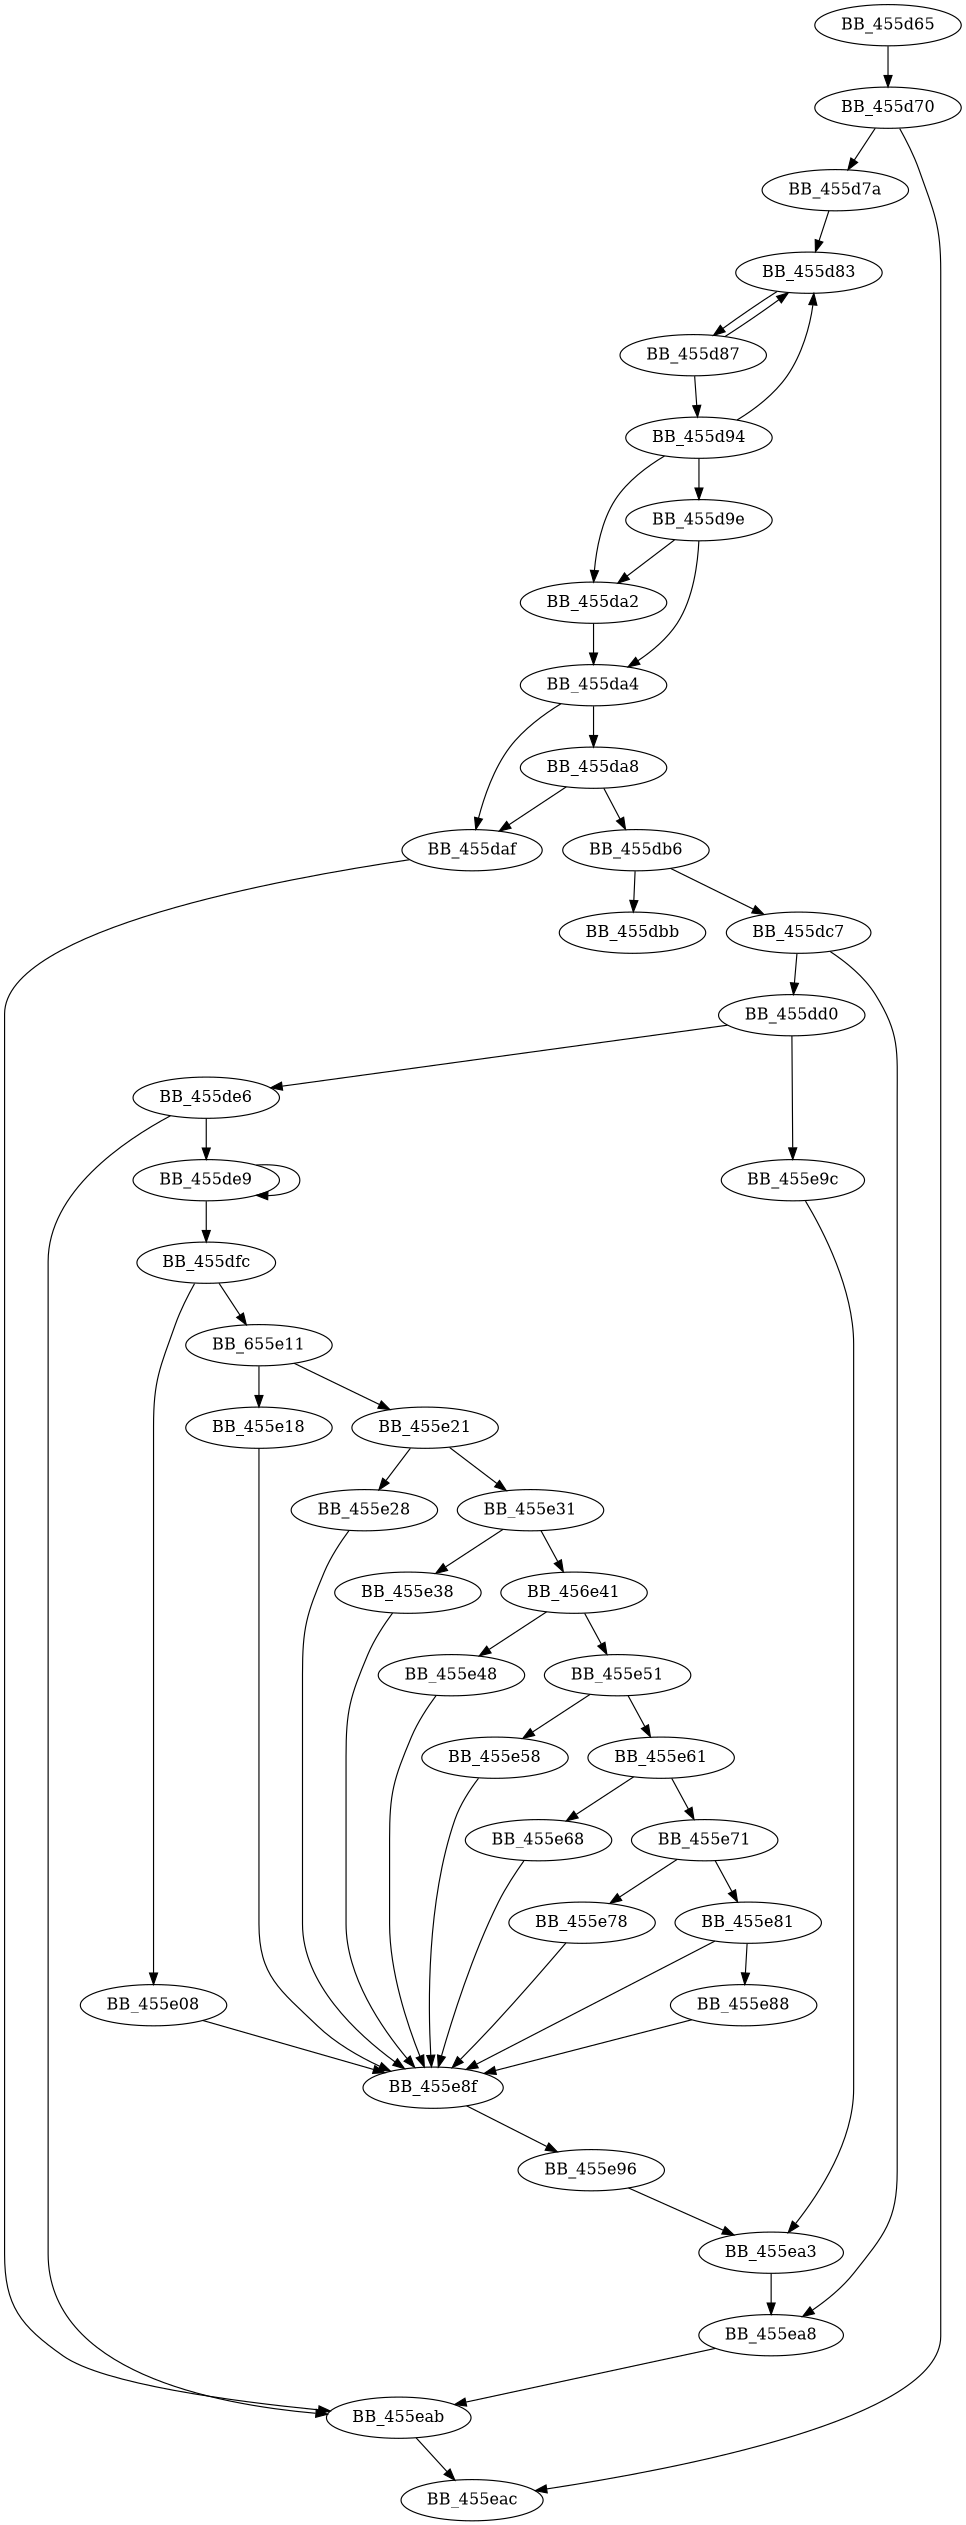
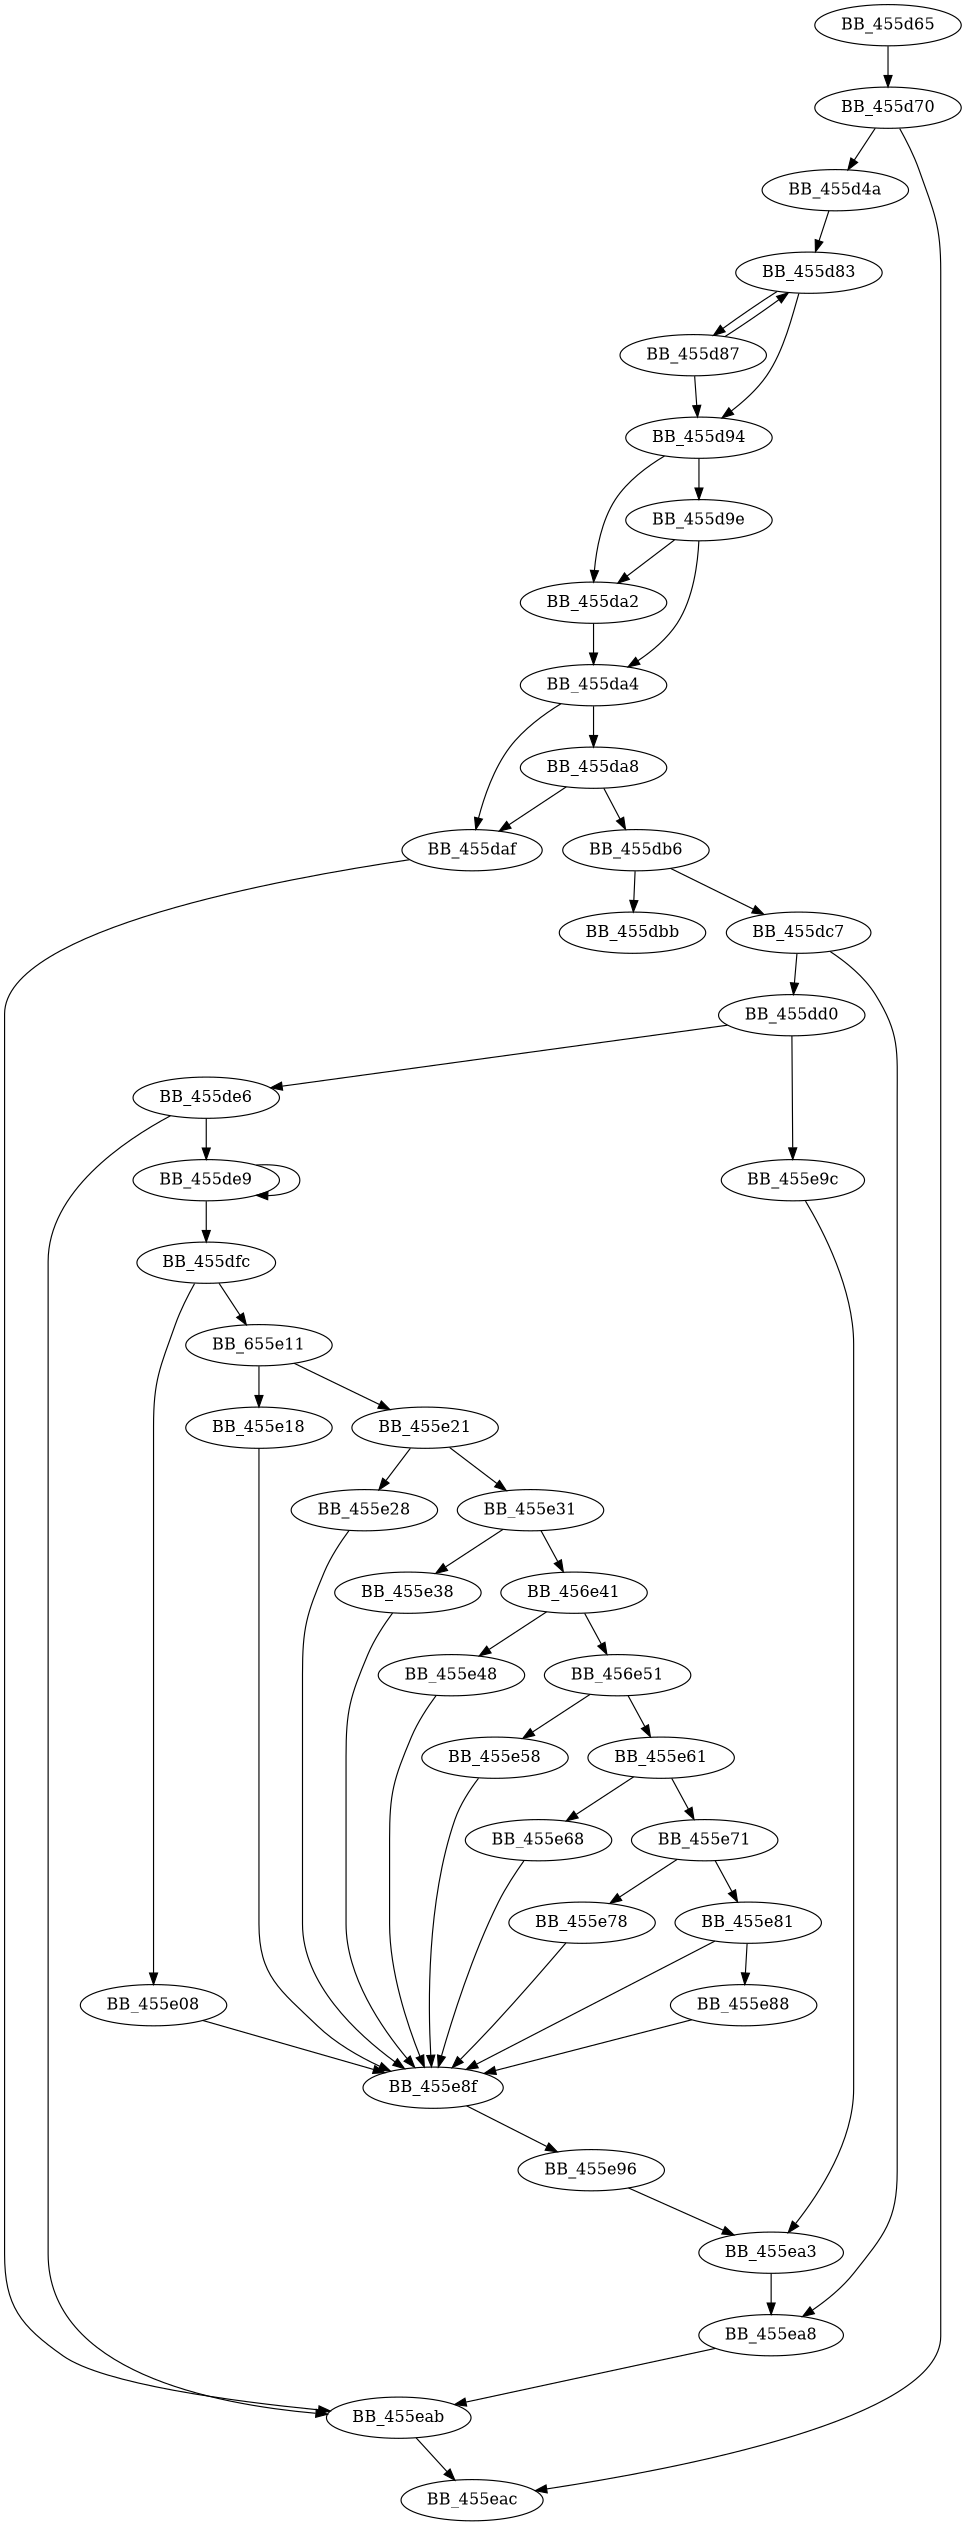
(835, 190) -> (835, 190)
(789, 372) -> (776, 359)
(618, 1675) -> (618, 1675)
